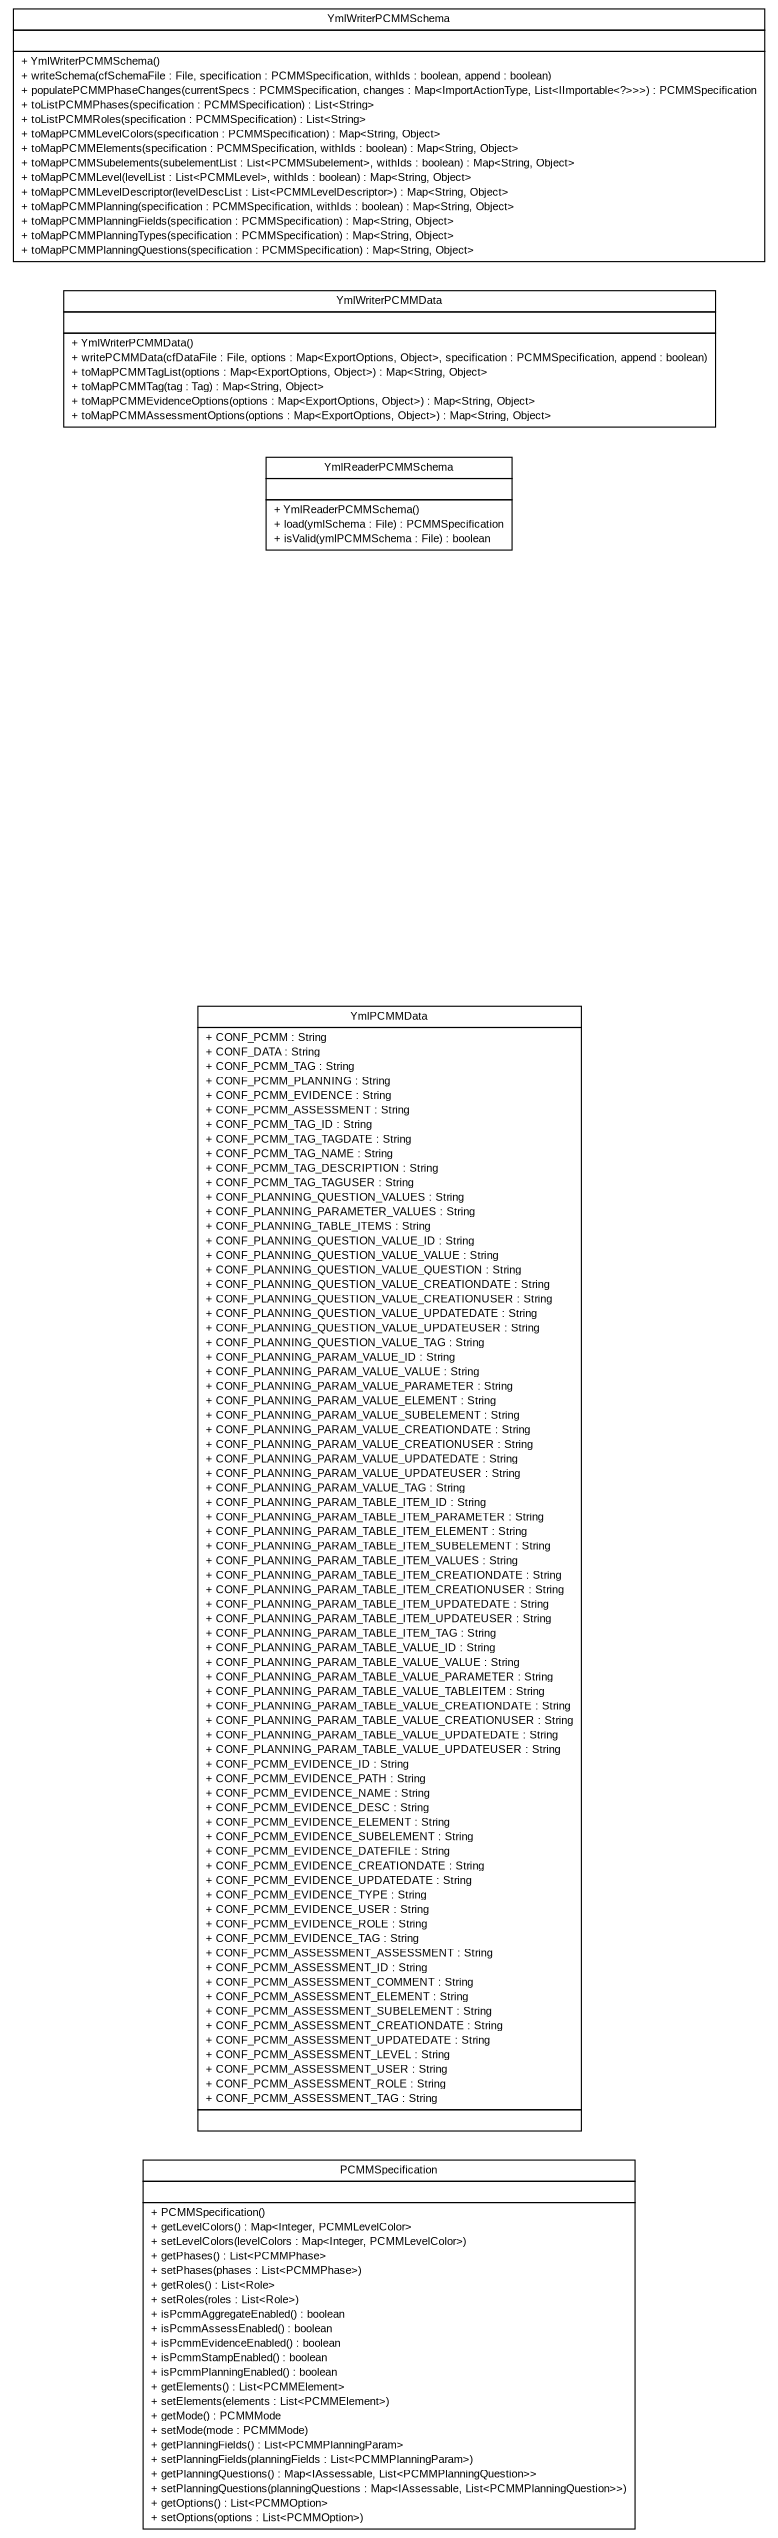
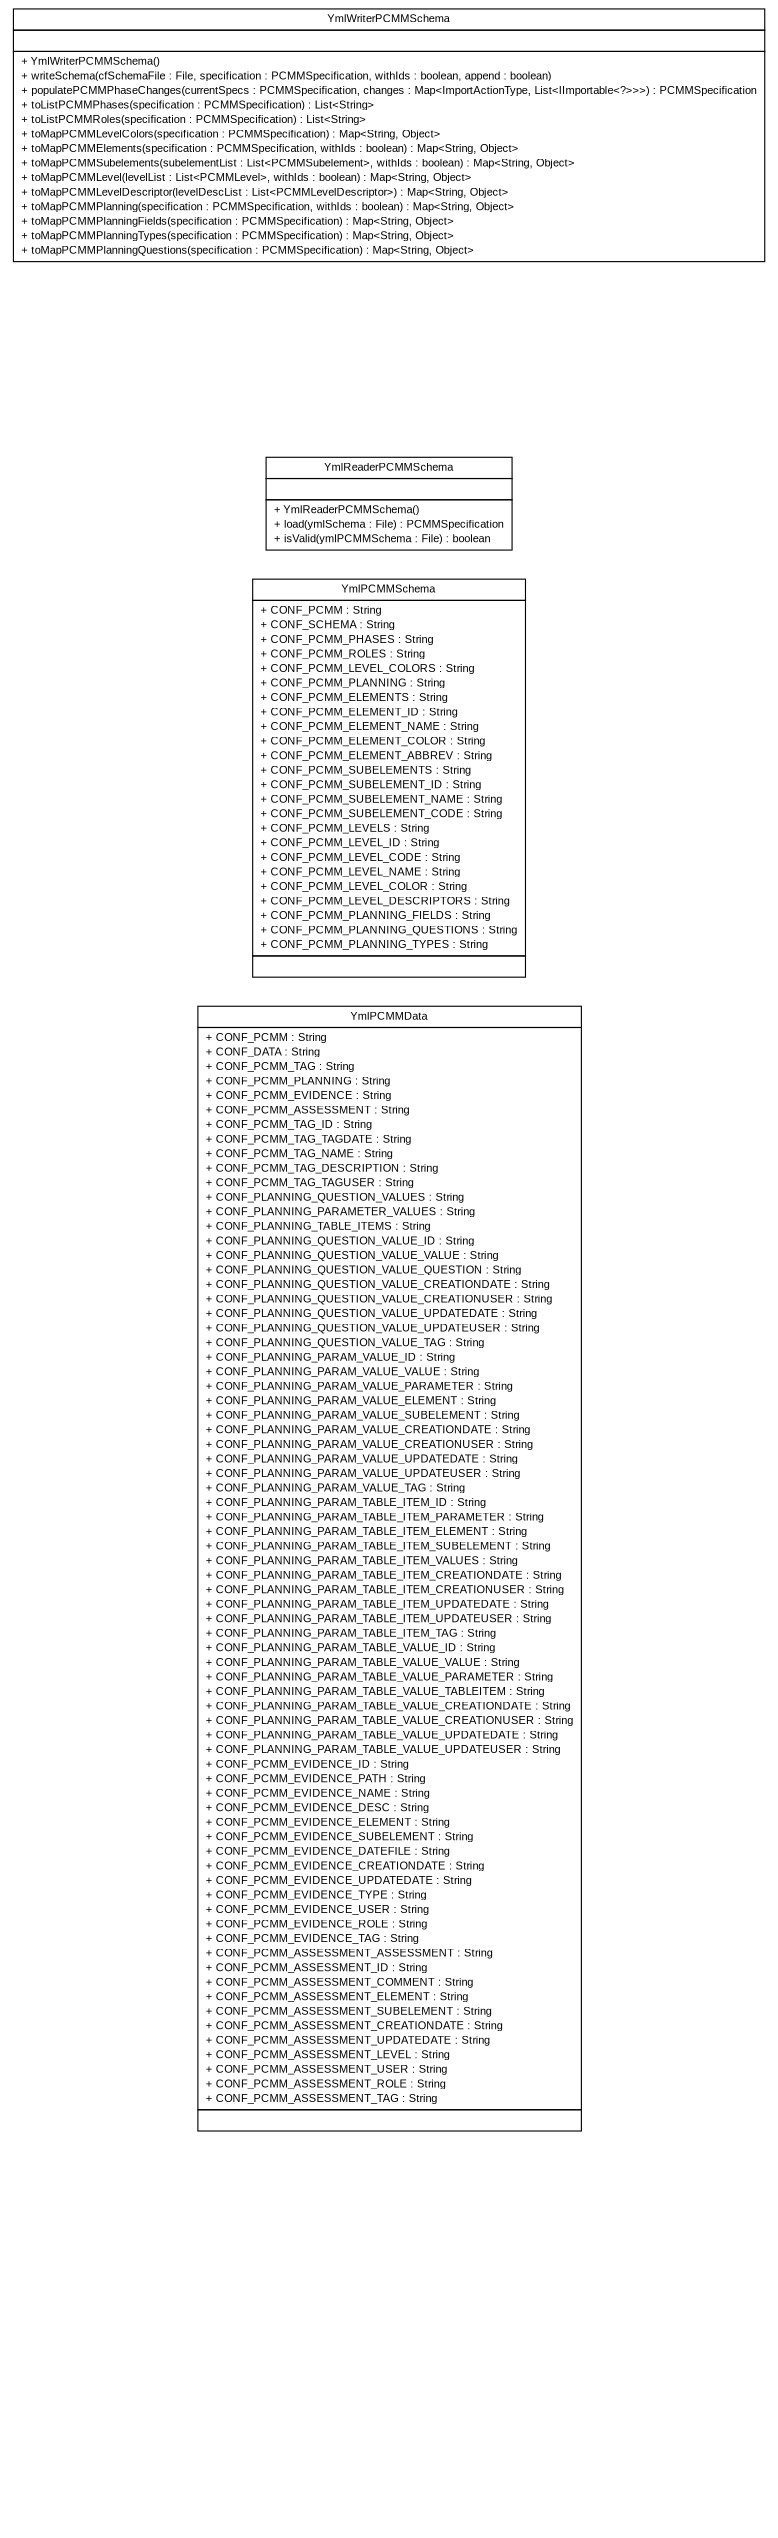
(389, 359) -> none
none -> (389, 778)
(389, 2345) -> none
